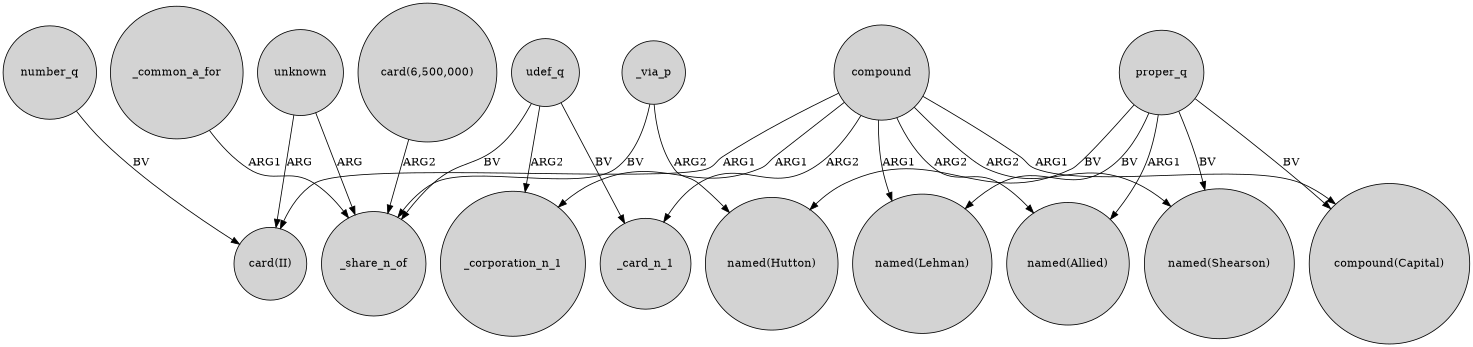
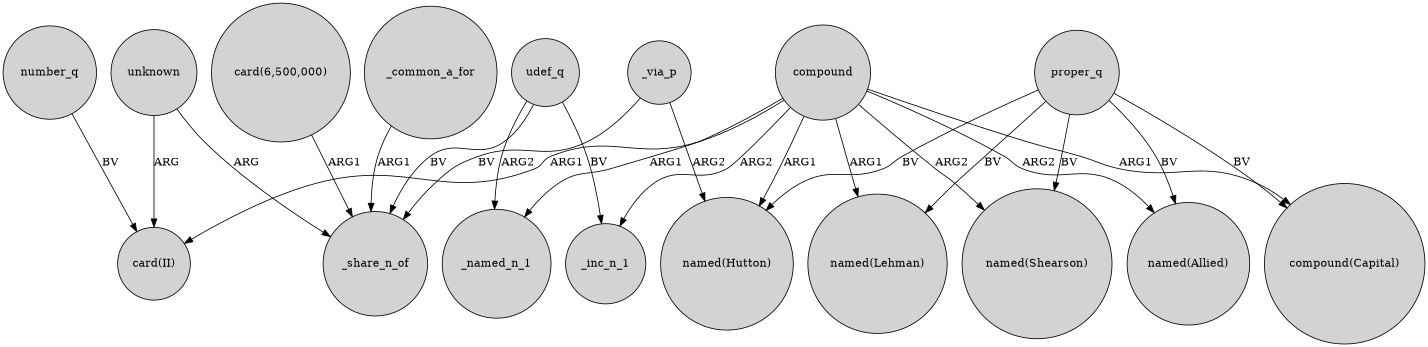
none -> (784, 158)
(420, 163) -> (345, 163)
(1164, 163) -> (1169, 163)
(513, 264) -> (497, 264)
(646, 264) -> (606, 264)
